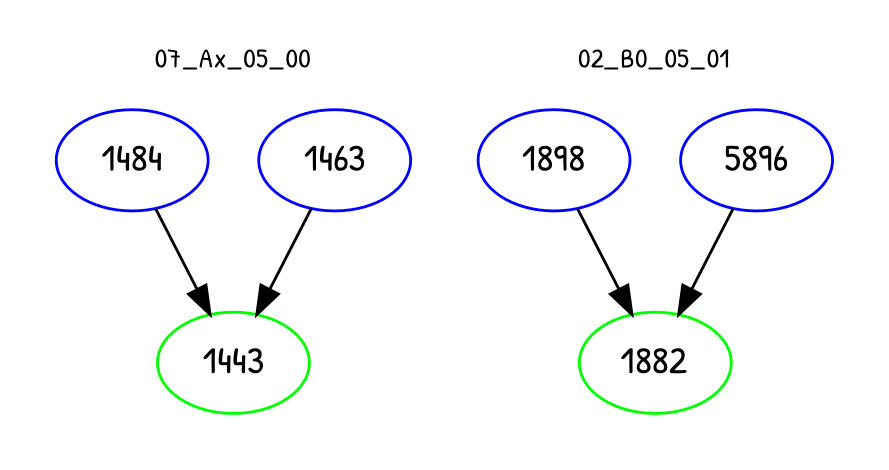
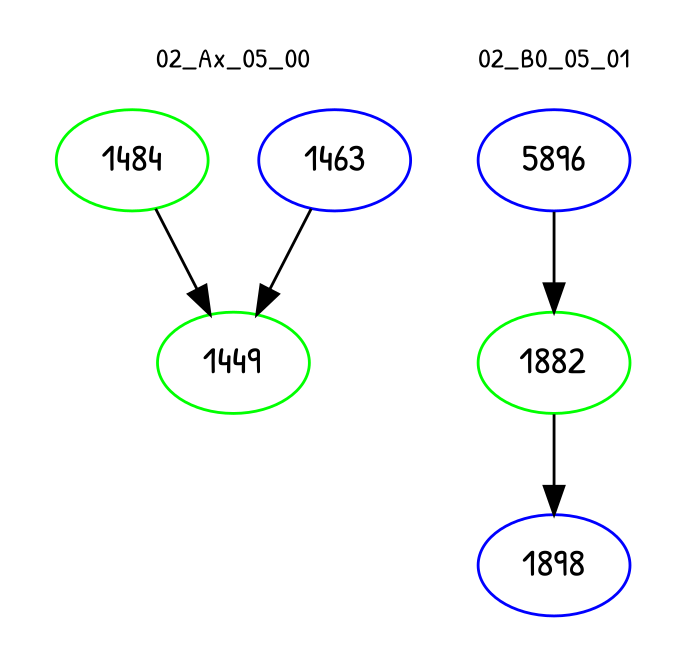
(233, 60) -> (233, 60)
(132, 160) -> (132, 160)
(598, 249) -> (554, 450)
(233, 363) -> (233, 363)
